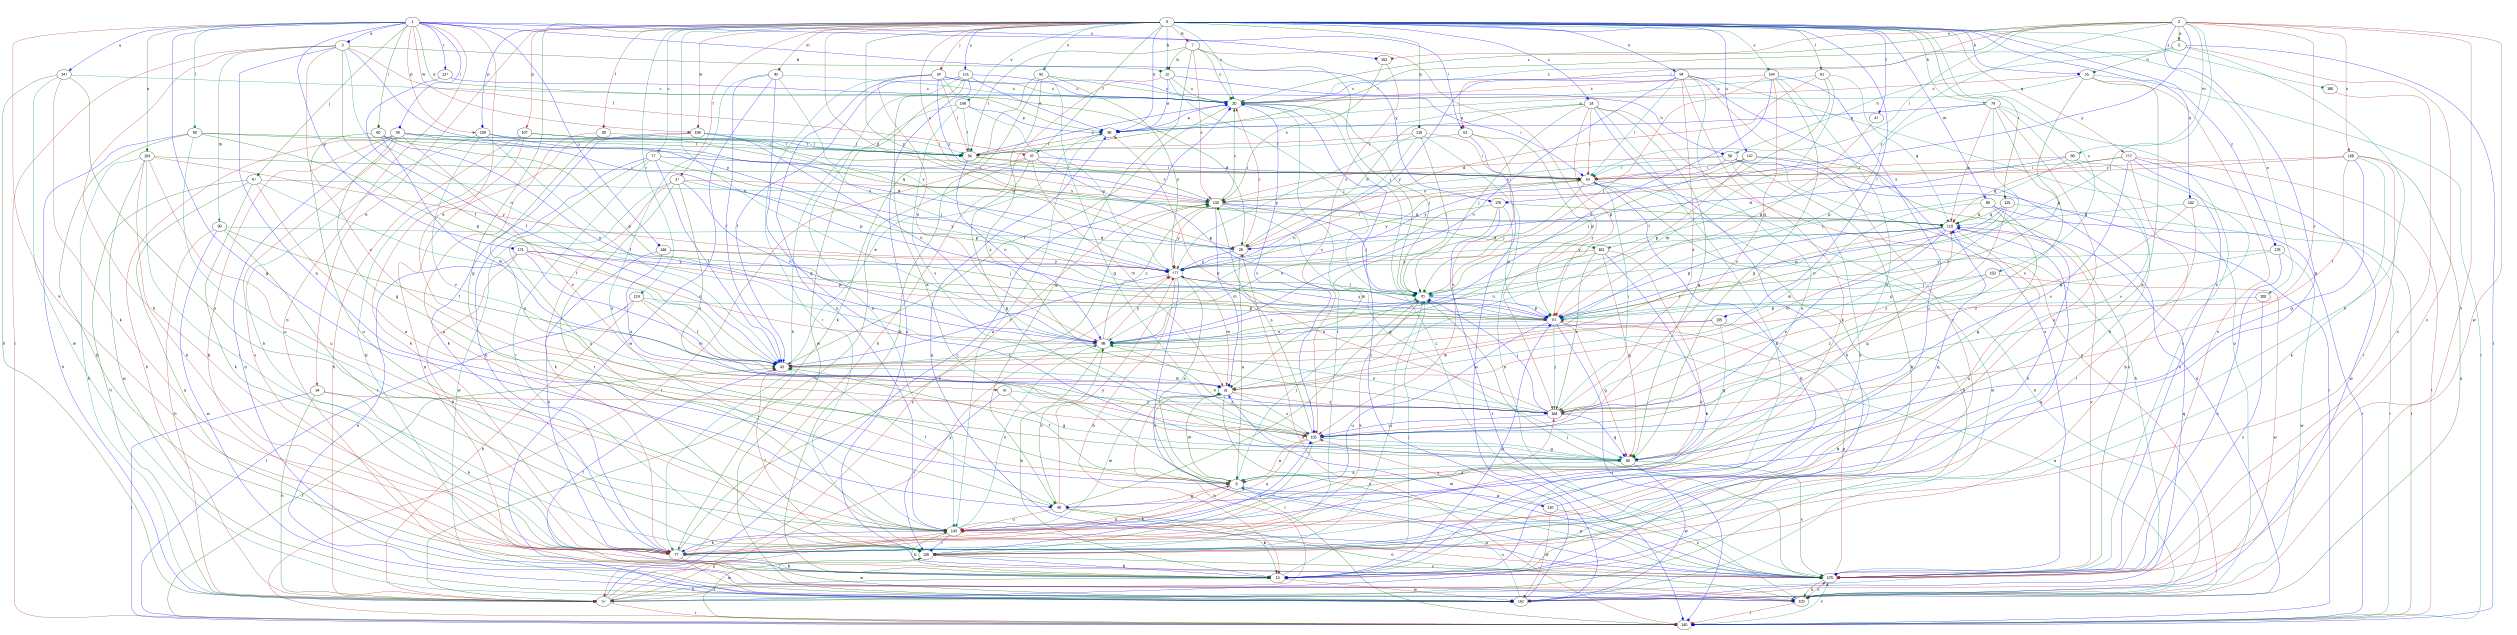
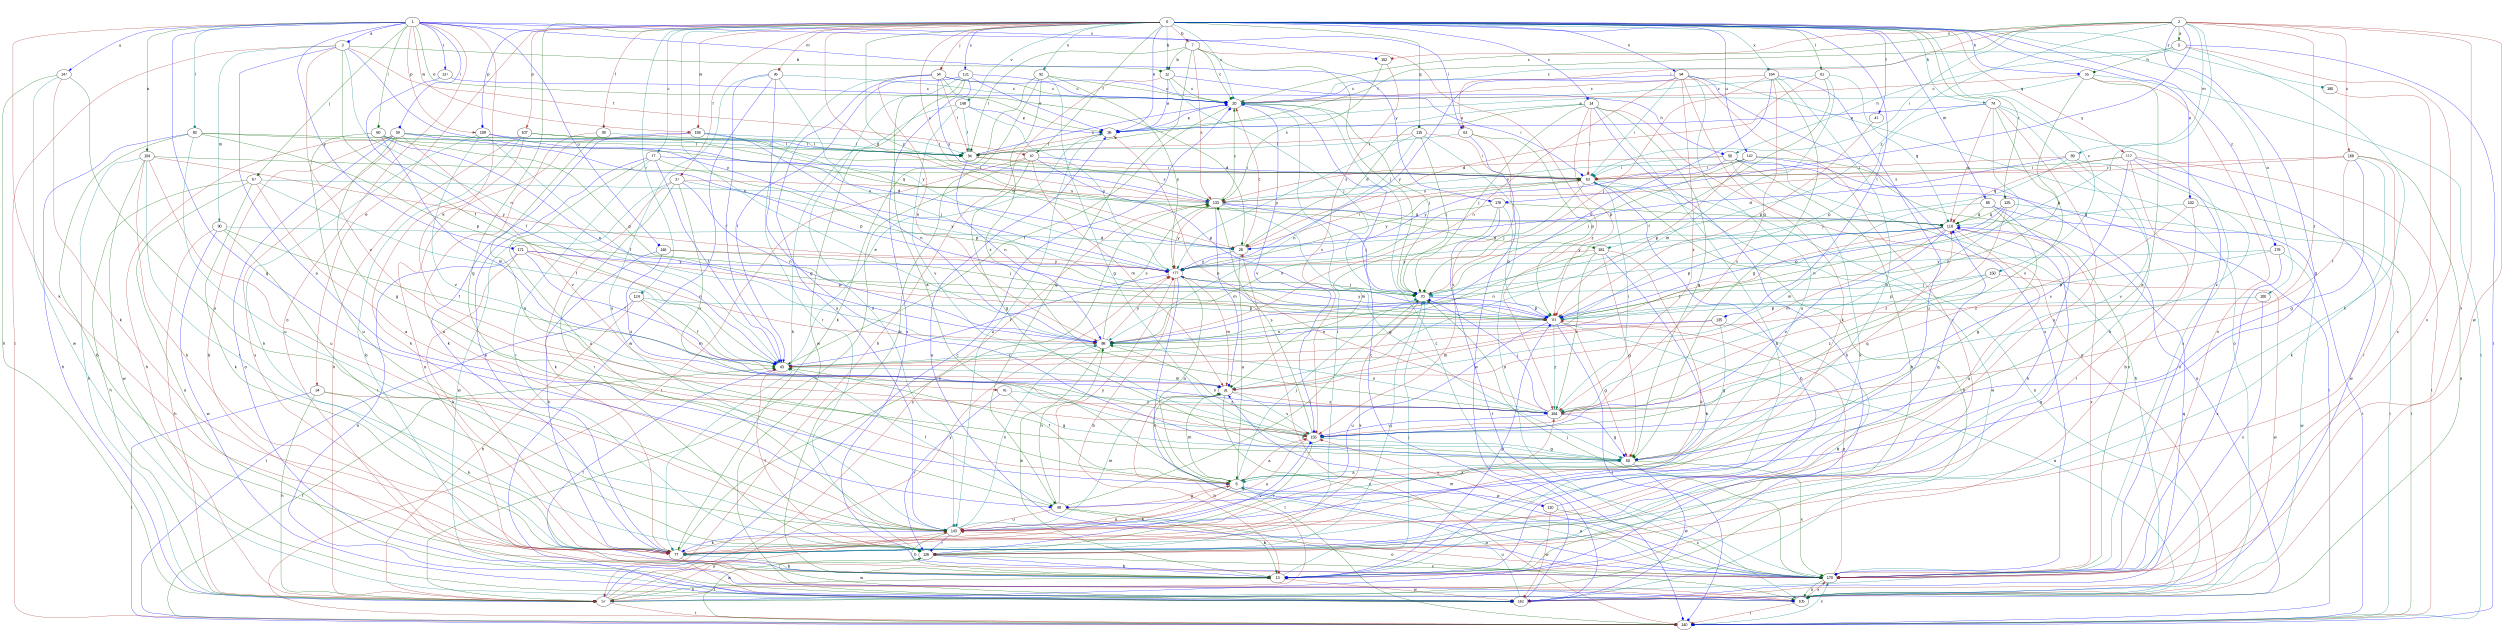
(561, 92) -> none
(1410, 245) -> (1410, 245)
(202, 353) -> none
(1276, 461) -> (1269, 455)
